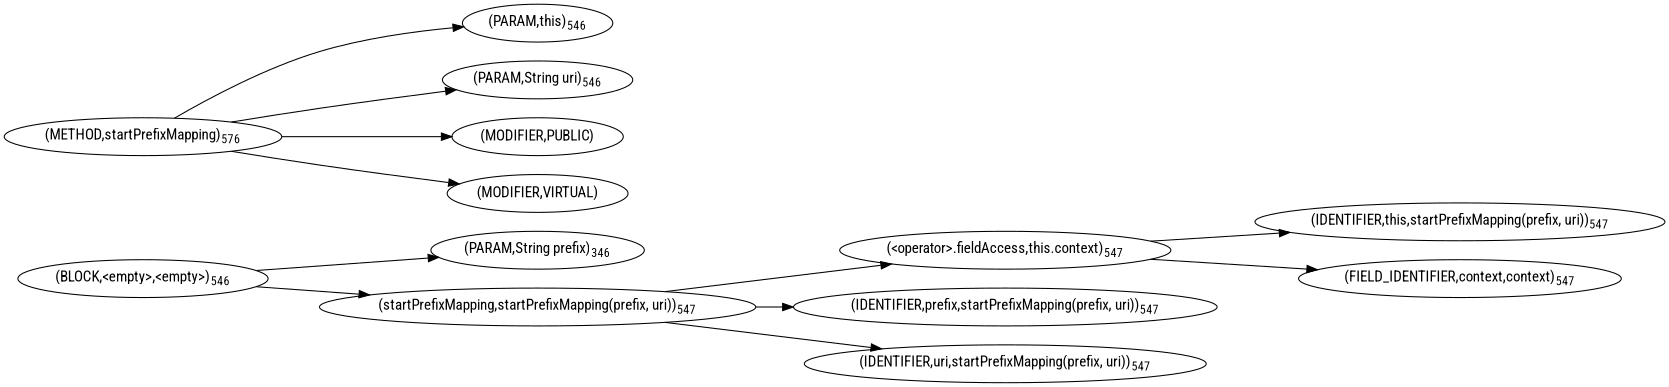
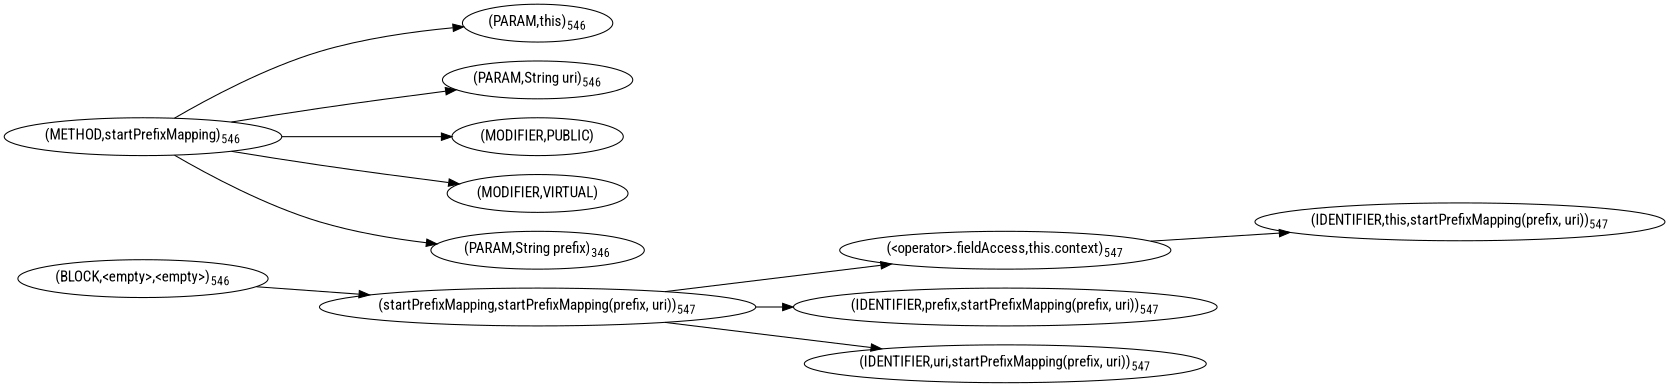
(231, 135) -> (231, 135)
(342, 264) -> (295, 214)
(1460, 279) -> none
